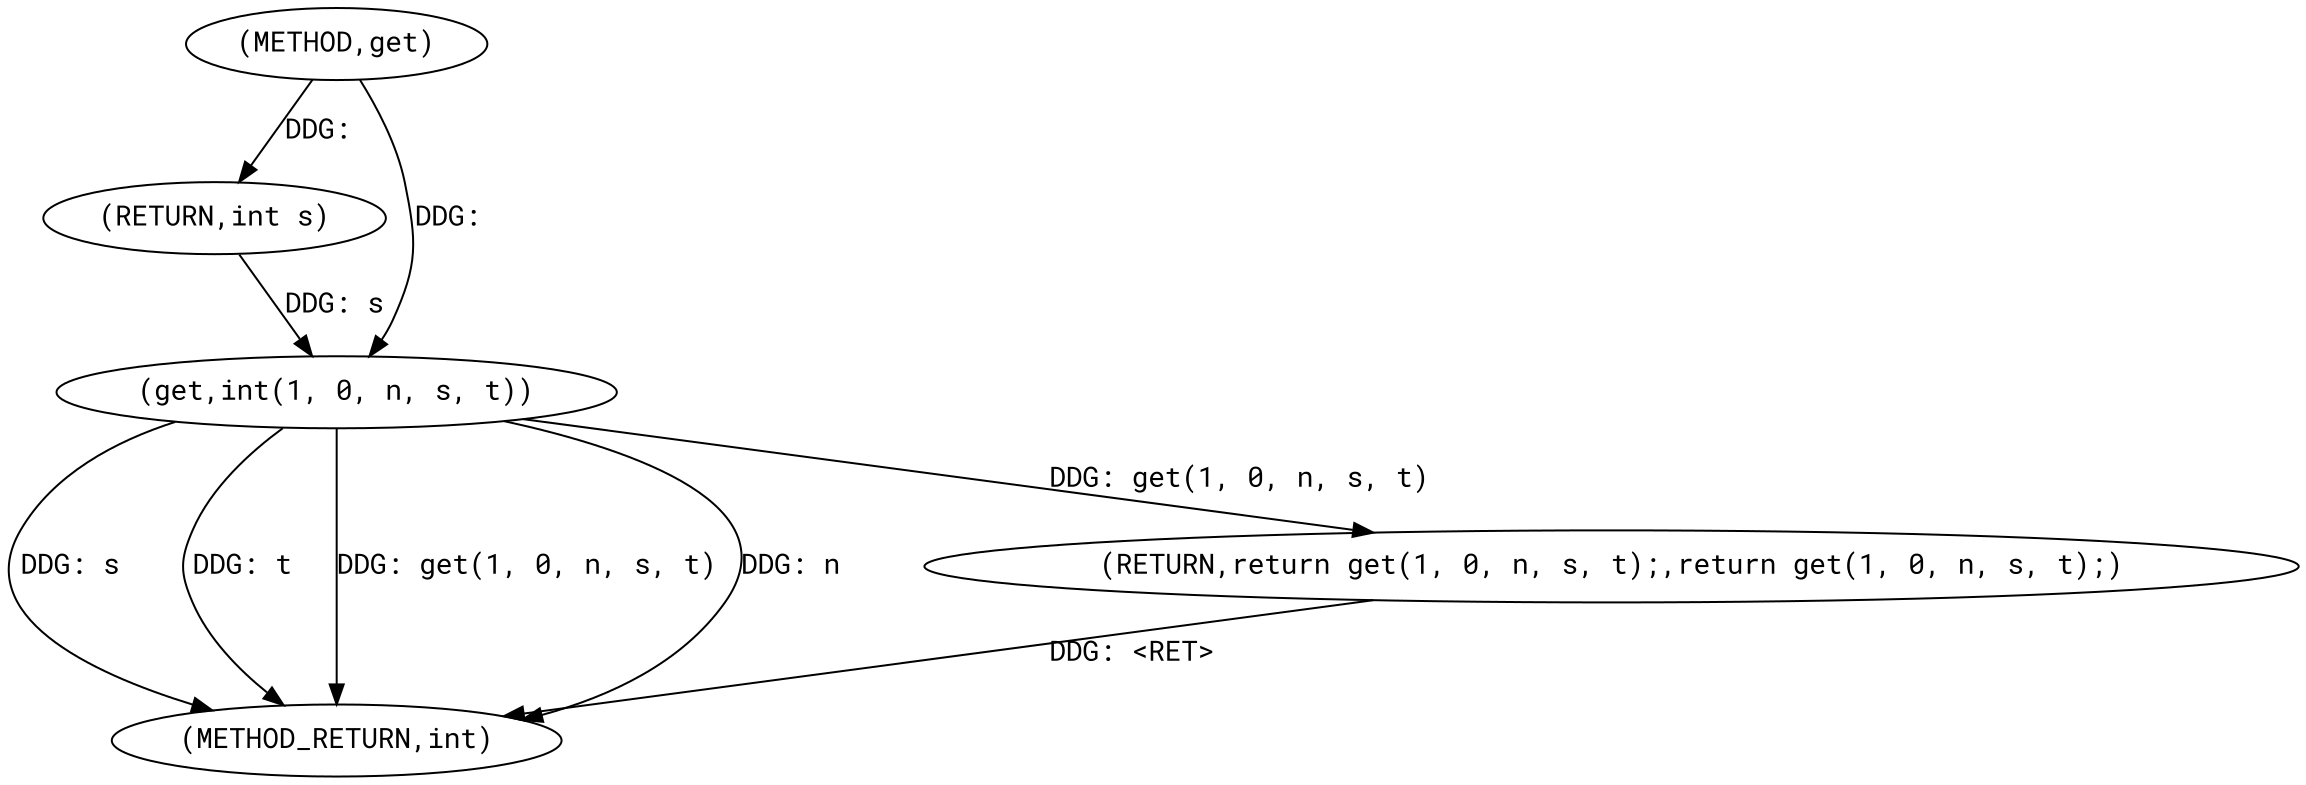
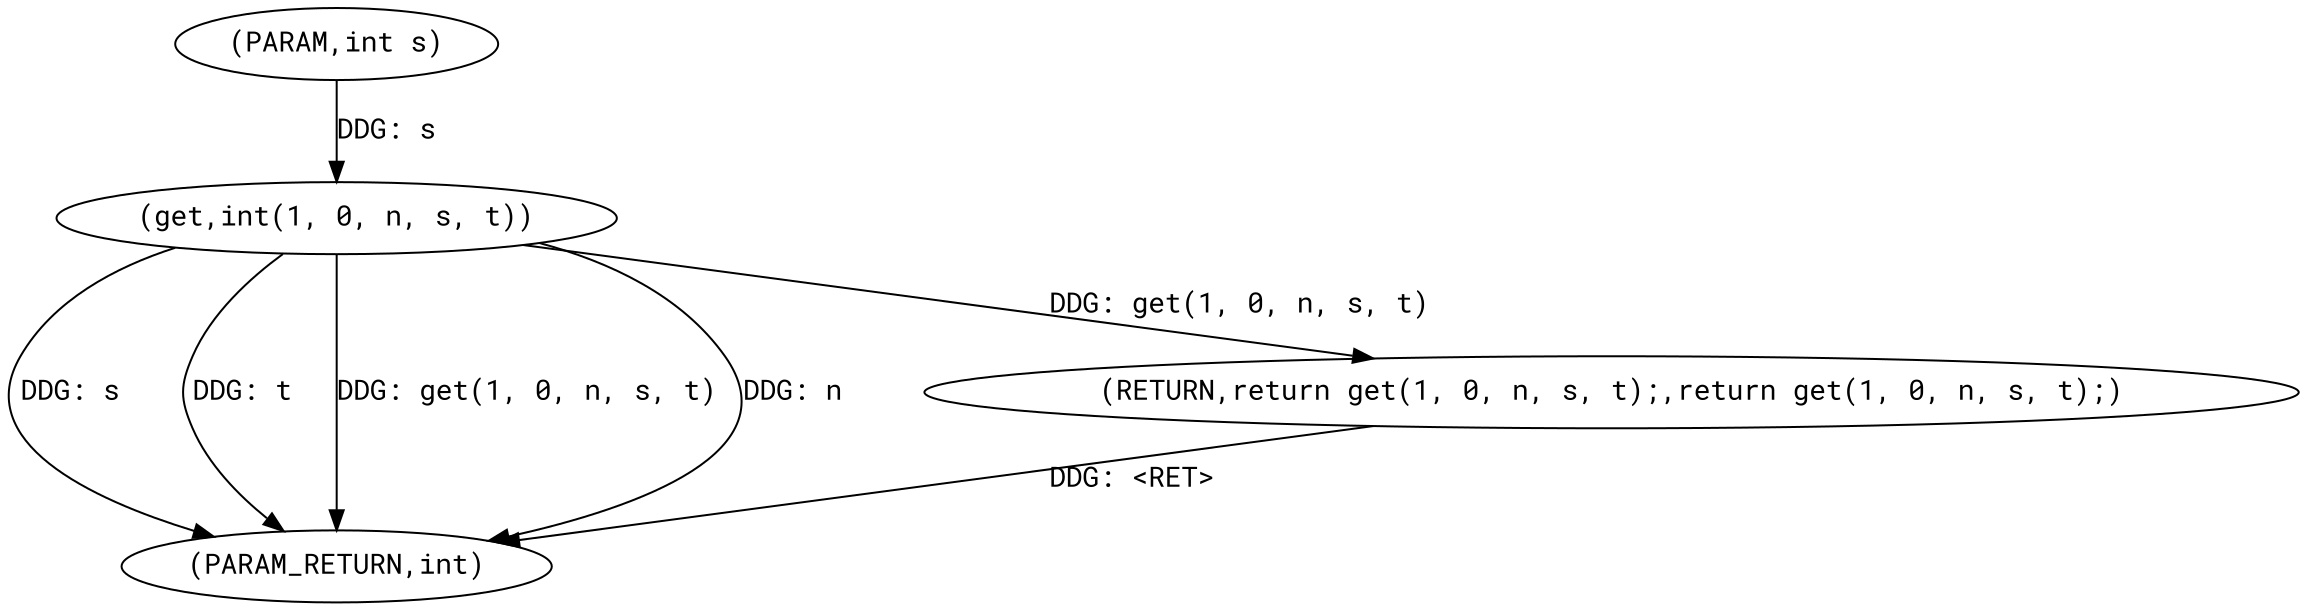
(337, 44) -> none
(215, 218) -> (337, 44)
(337, 741) -> (337, 566)
